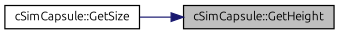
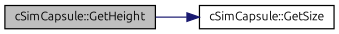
(156, 17) -> (171, 17)
